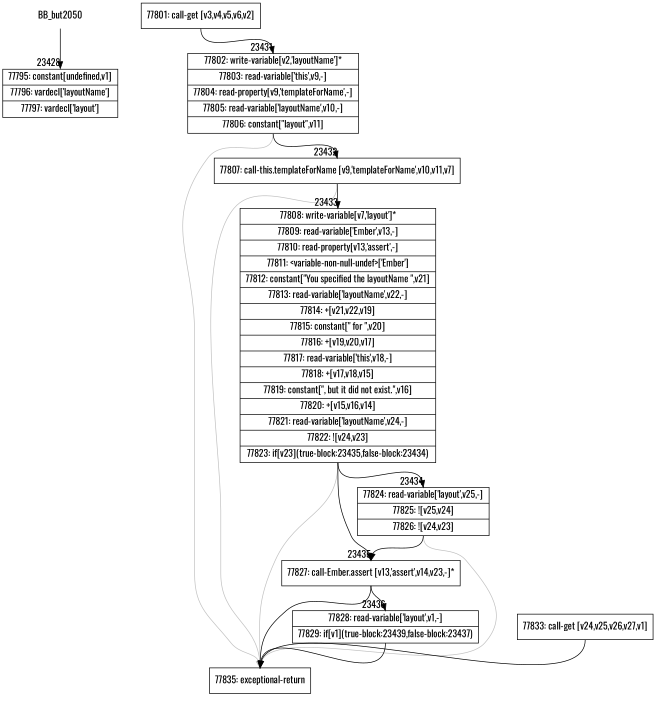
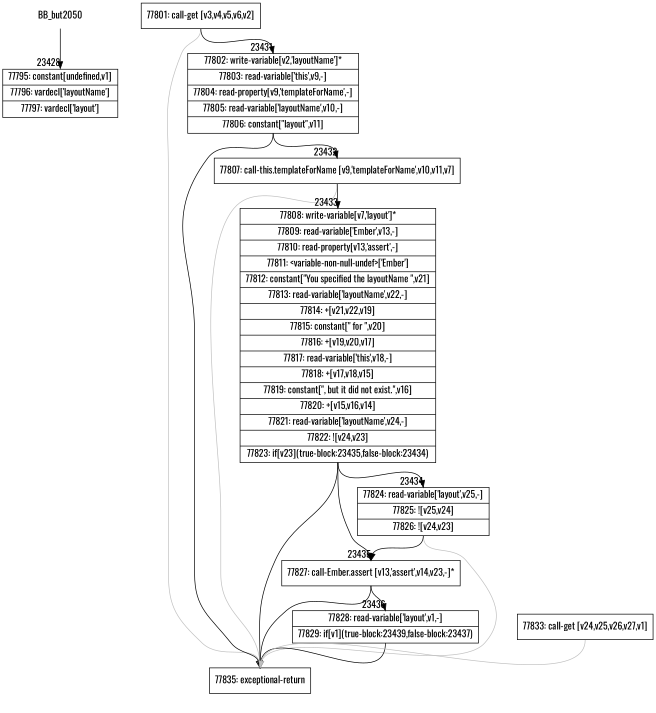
none -> (168, 367)
(195, 381) -> (195, 381)
(279, 553) -> (279, 553)
(460, 659) -> (460, 659)
